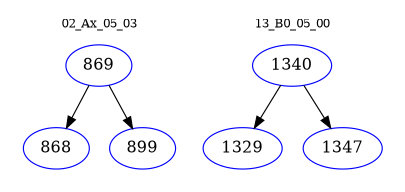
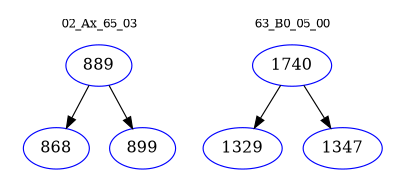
(99, 25) -> (99, 25)
(293, 25) -> (293, 25)
(99, 66) -> (99, 66)
(292, 66) -> (292, 66)
